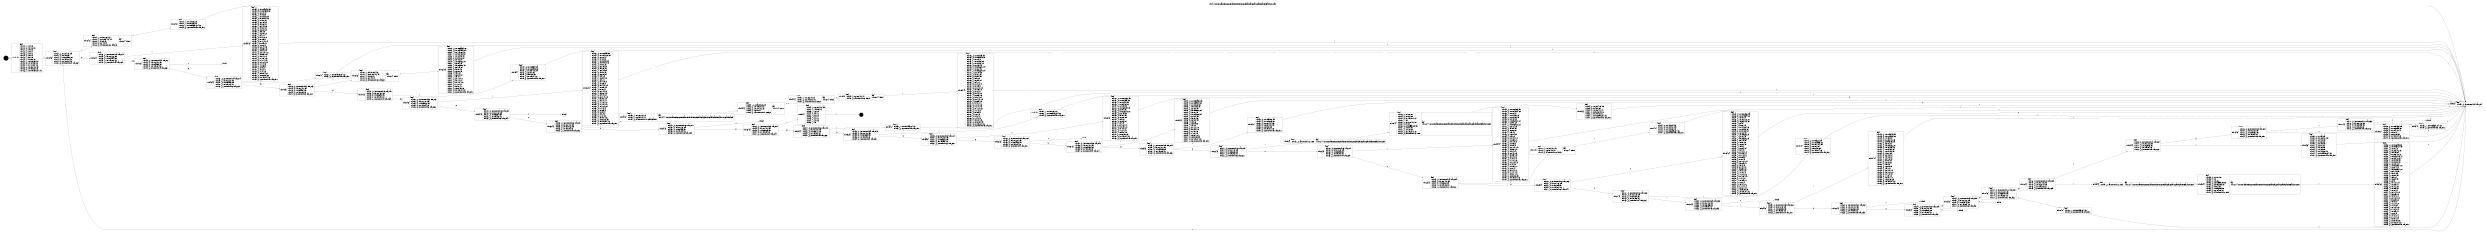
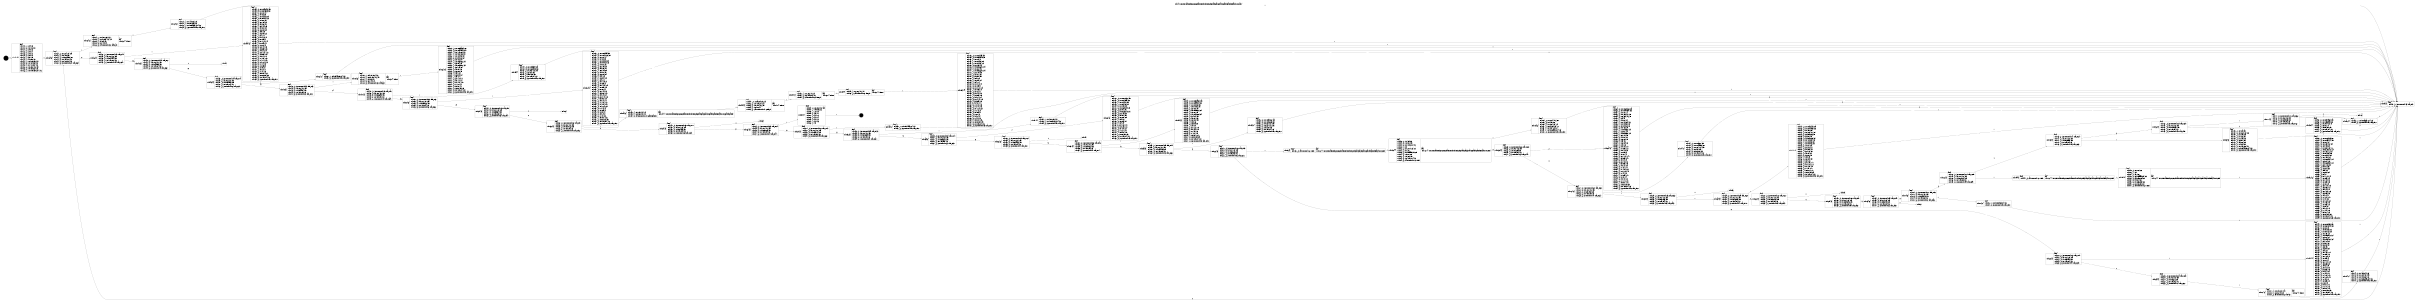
(1496, 185) -> (1493, 151)
(1961, 211) -> none
